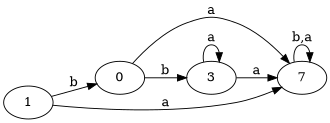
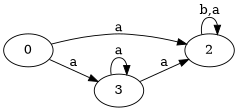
(166, 71) -> (74, 63)
(302, 78) -> (210, 50)
(28, 103) -> none
